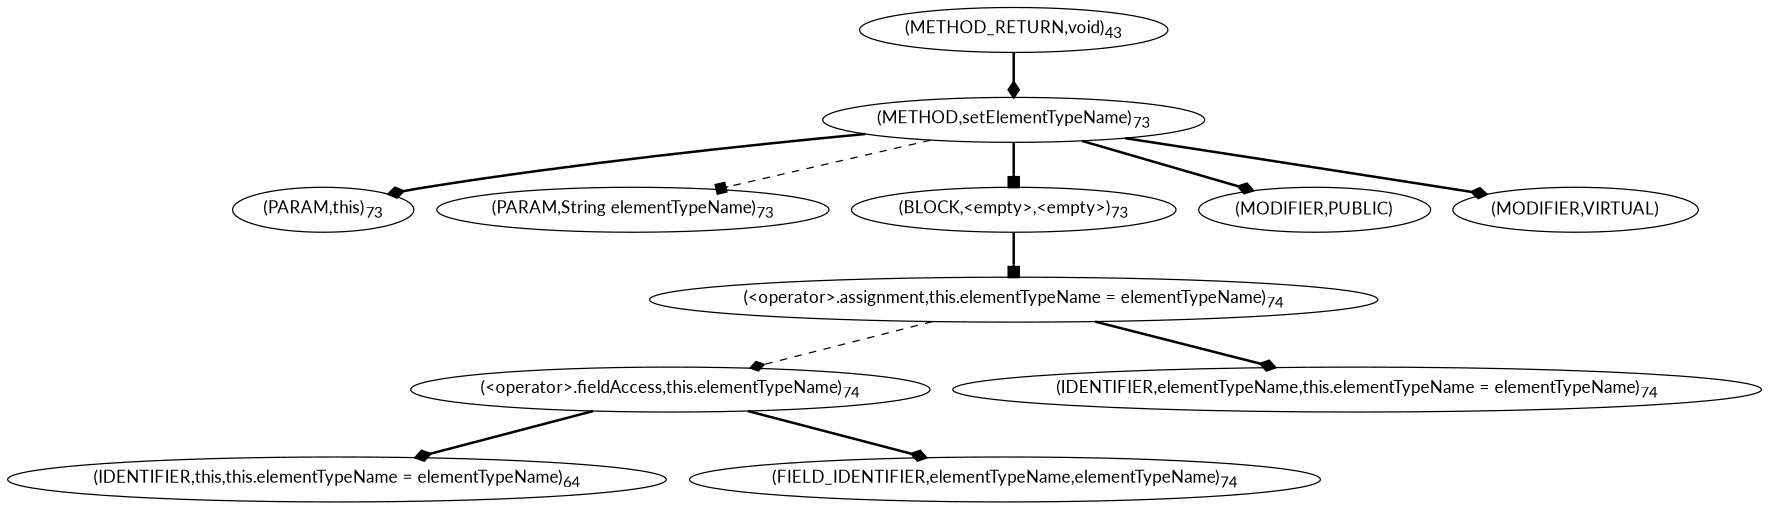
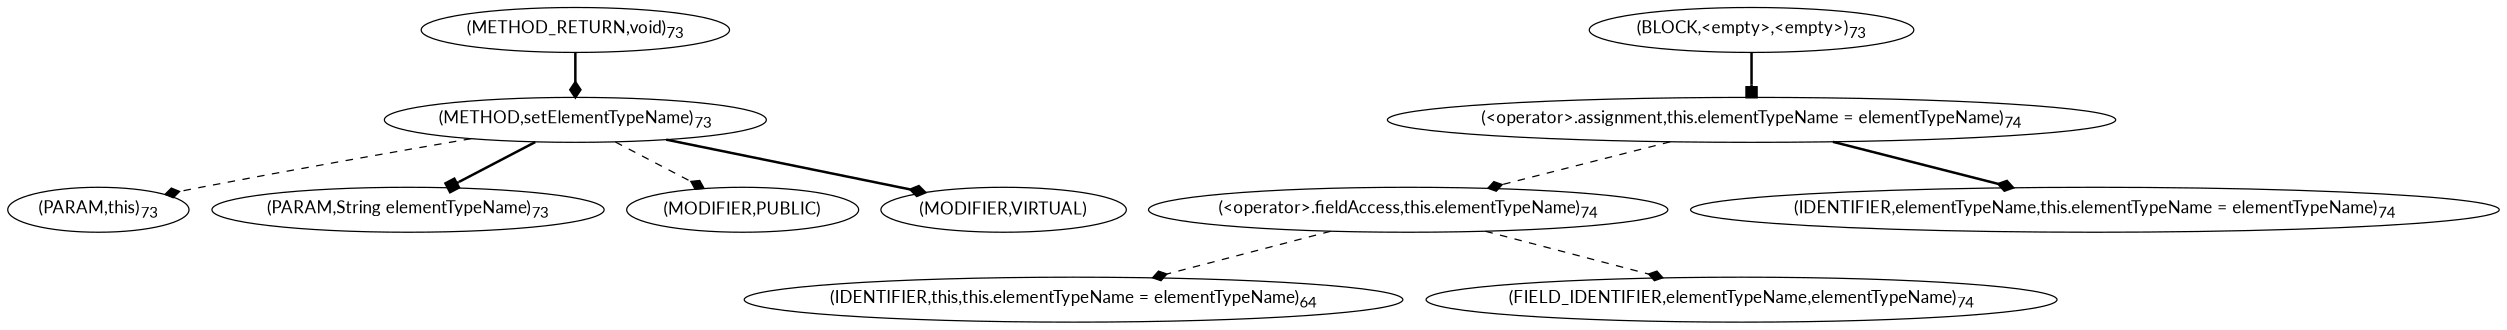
(1114, 28) -> (675, 28)
(634, 159) -> (325, 164)
(1014, 159) -> none
(829, 163) -> (497, 162)
(1160, 164) -> (653, 162)
(512, 432) -> (1249, 253)
(830, 432) -> (1567, 253)
